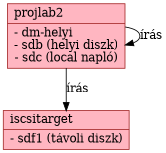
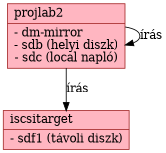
(43, 33) -> (48, 33)
